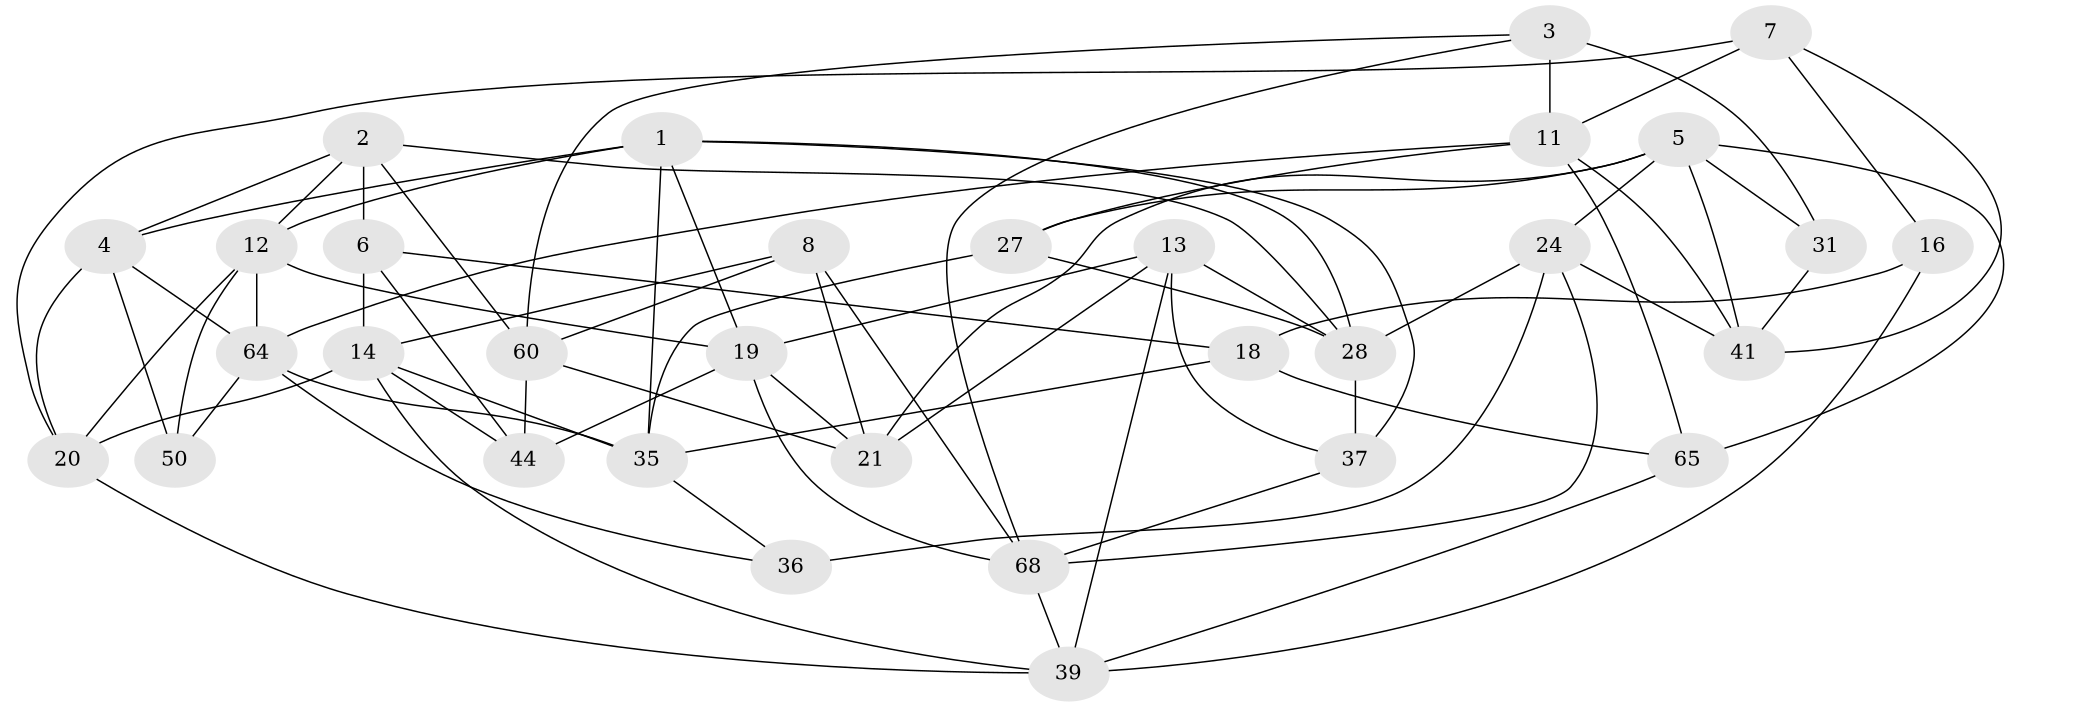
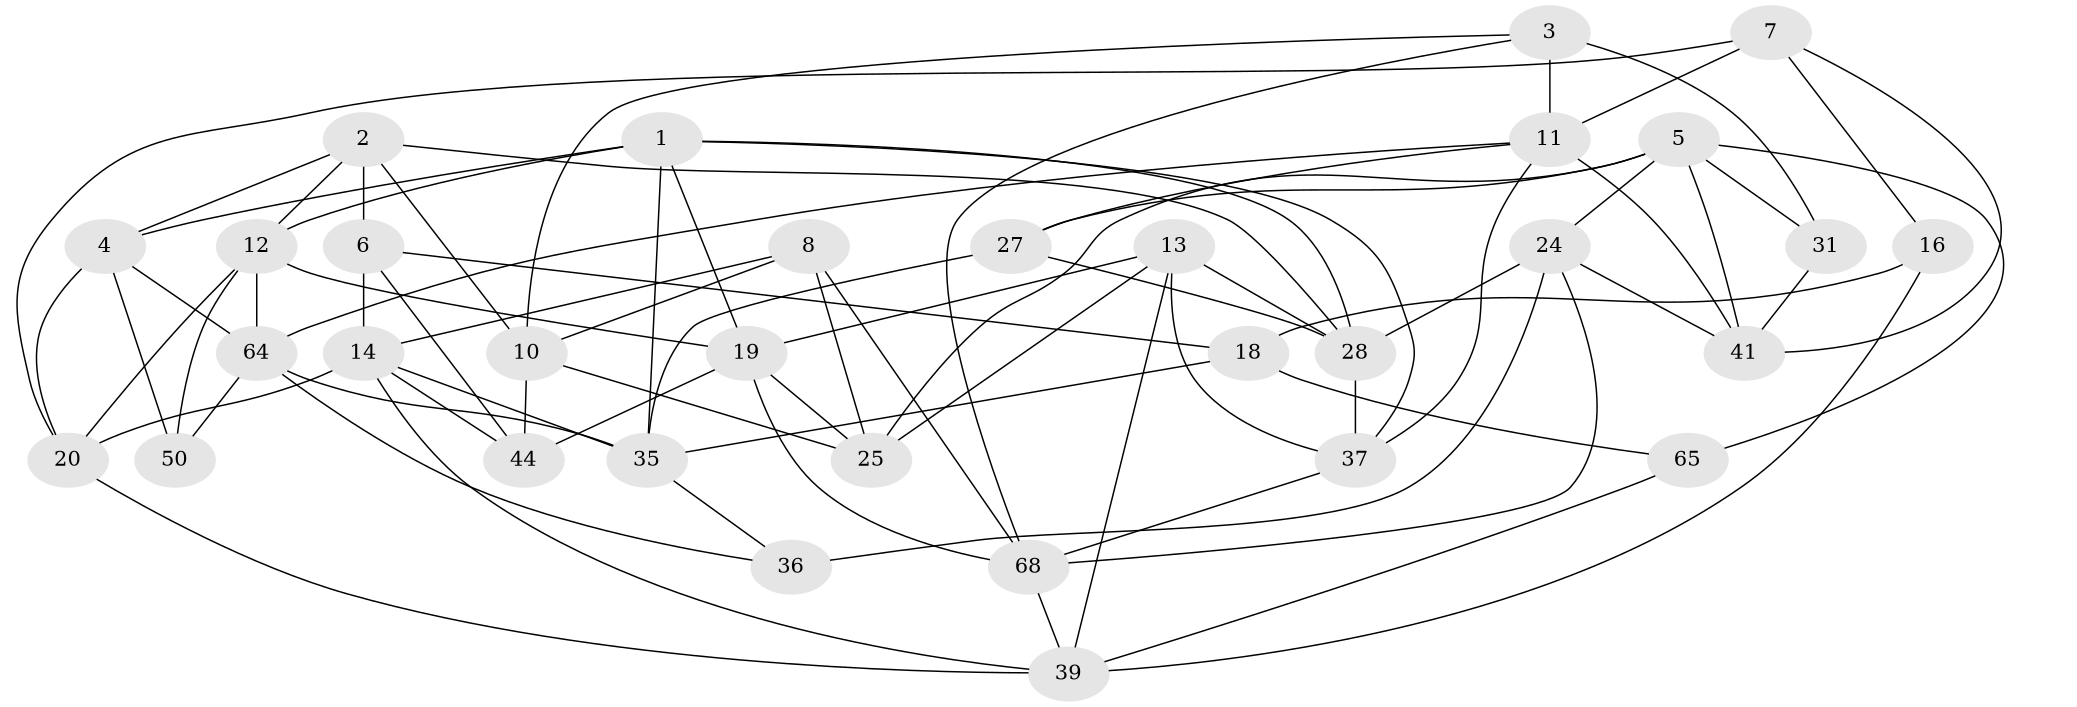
(1630, 280) -> (1480, 316)
(527, 353) -> (527, 353)
(871, 460) -> (871, 460)
